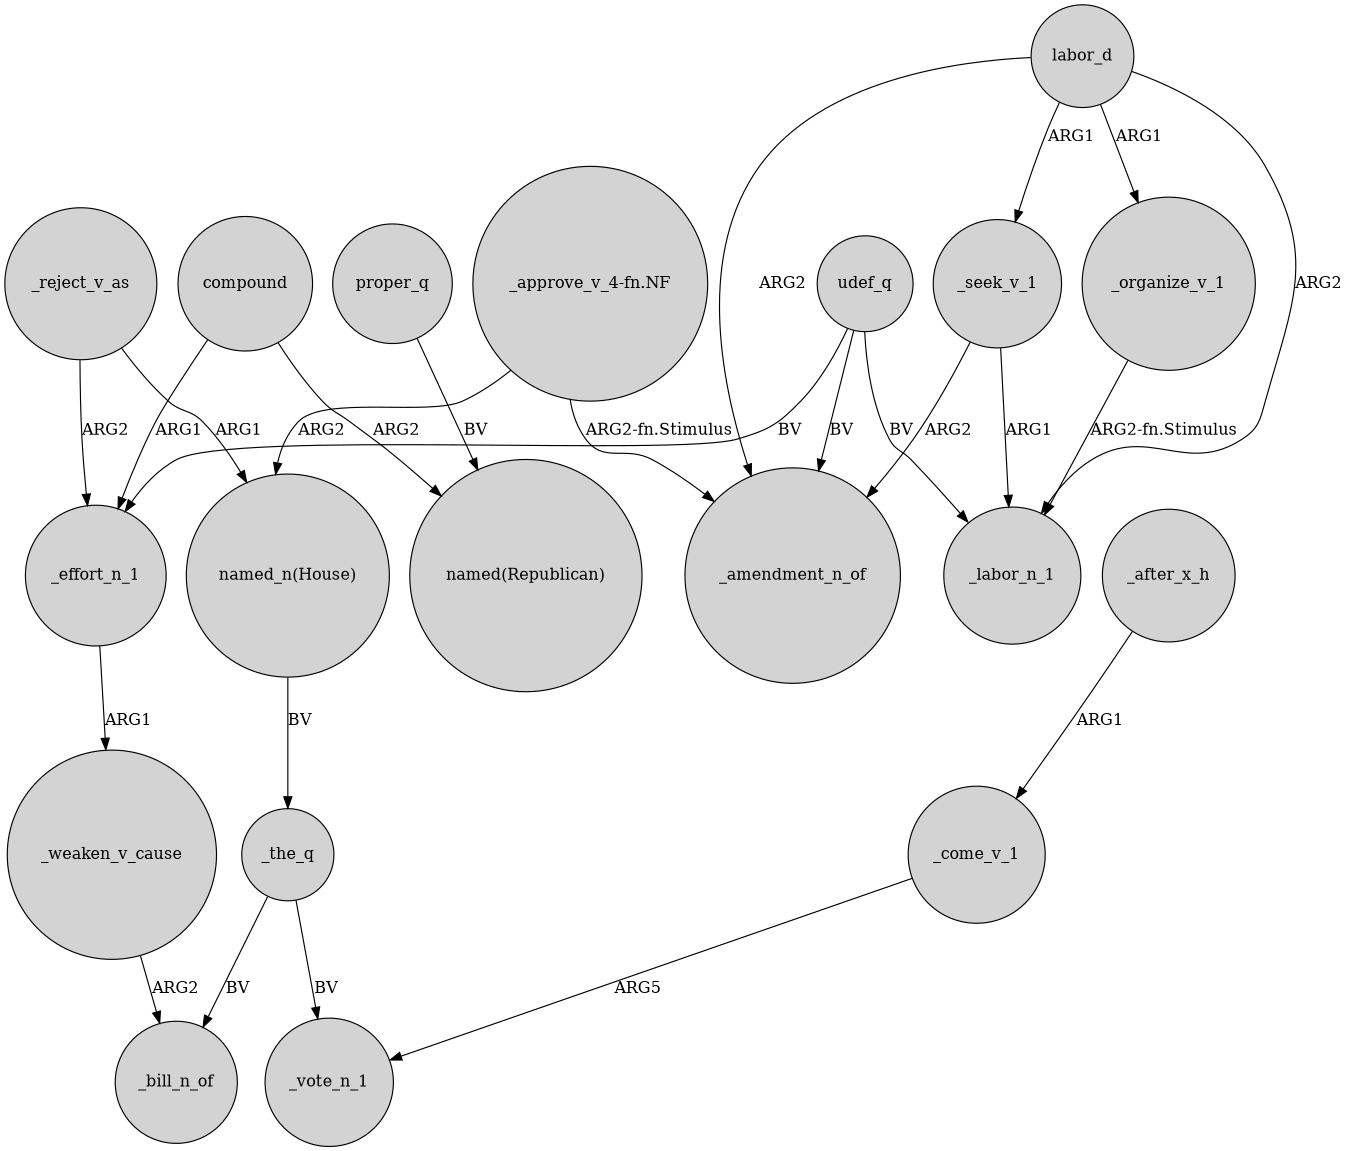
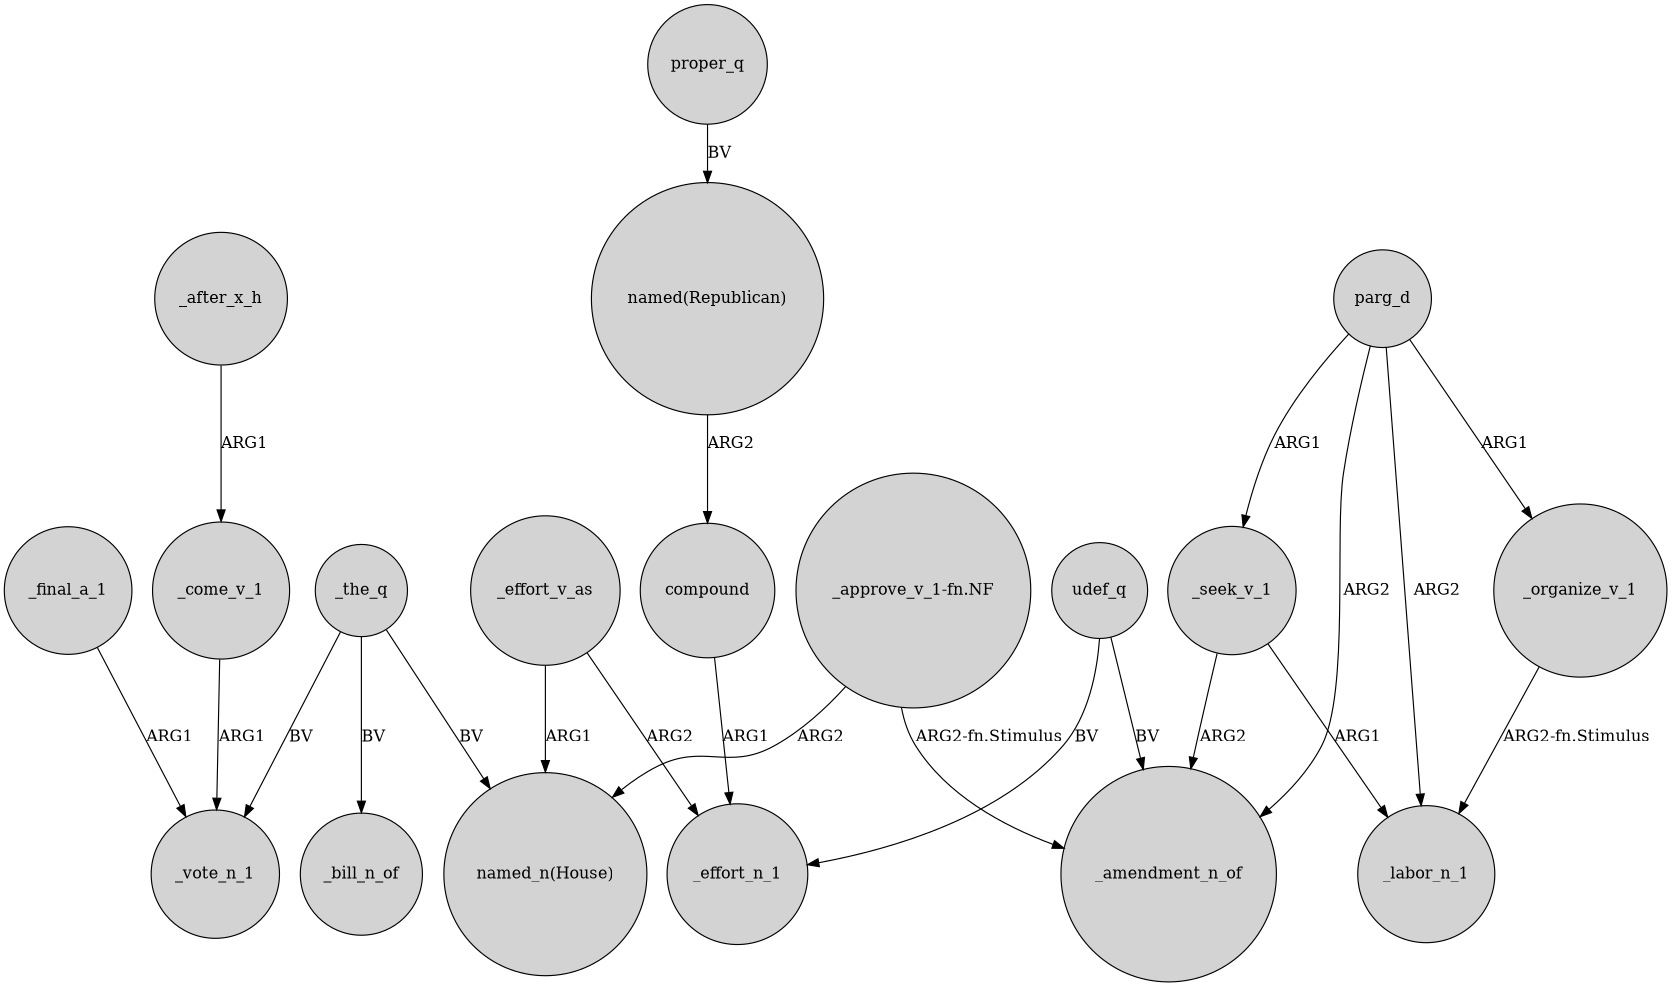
(1082, 56) -> (1383, 299)
(81, 284) -> (545, 591)
(590, 284) -> (913, 591)
(349, 421) -> (708, 463)
(888, 435) -> none
none -> (68, 591)
(288, 737) -> (435, 704)
(112, 855) -> none
(638, 989) -> (242, 737)
